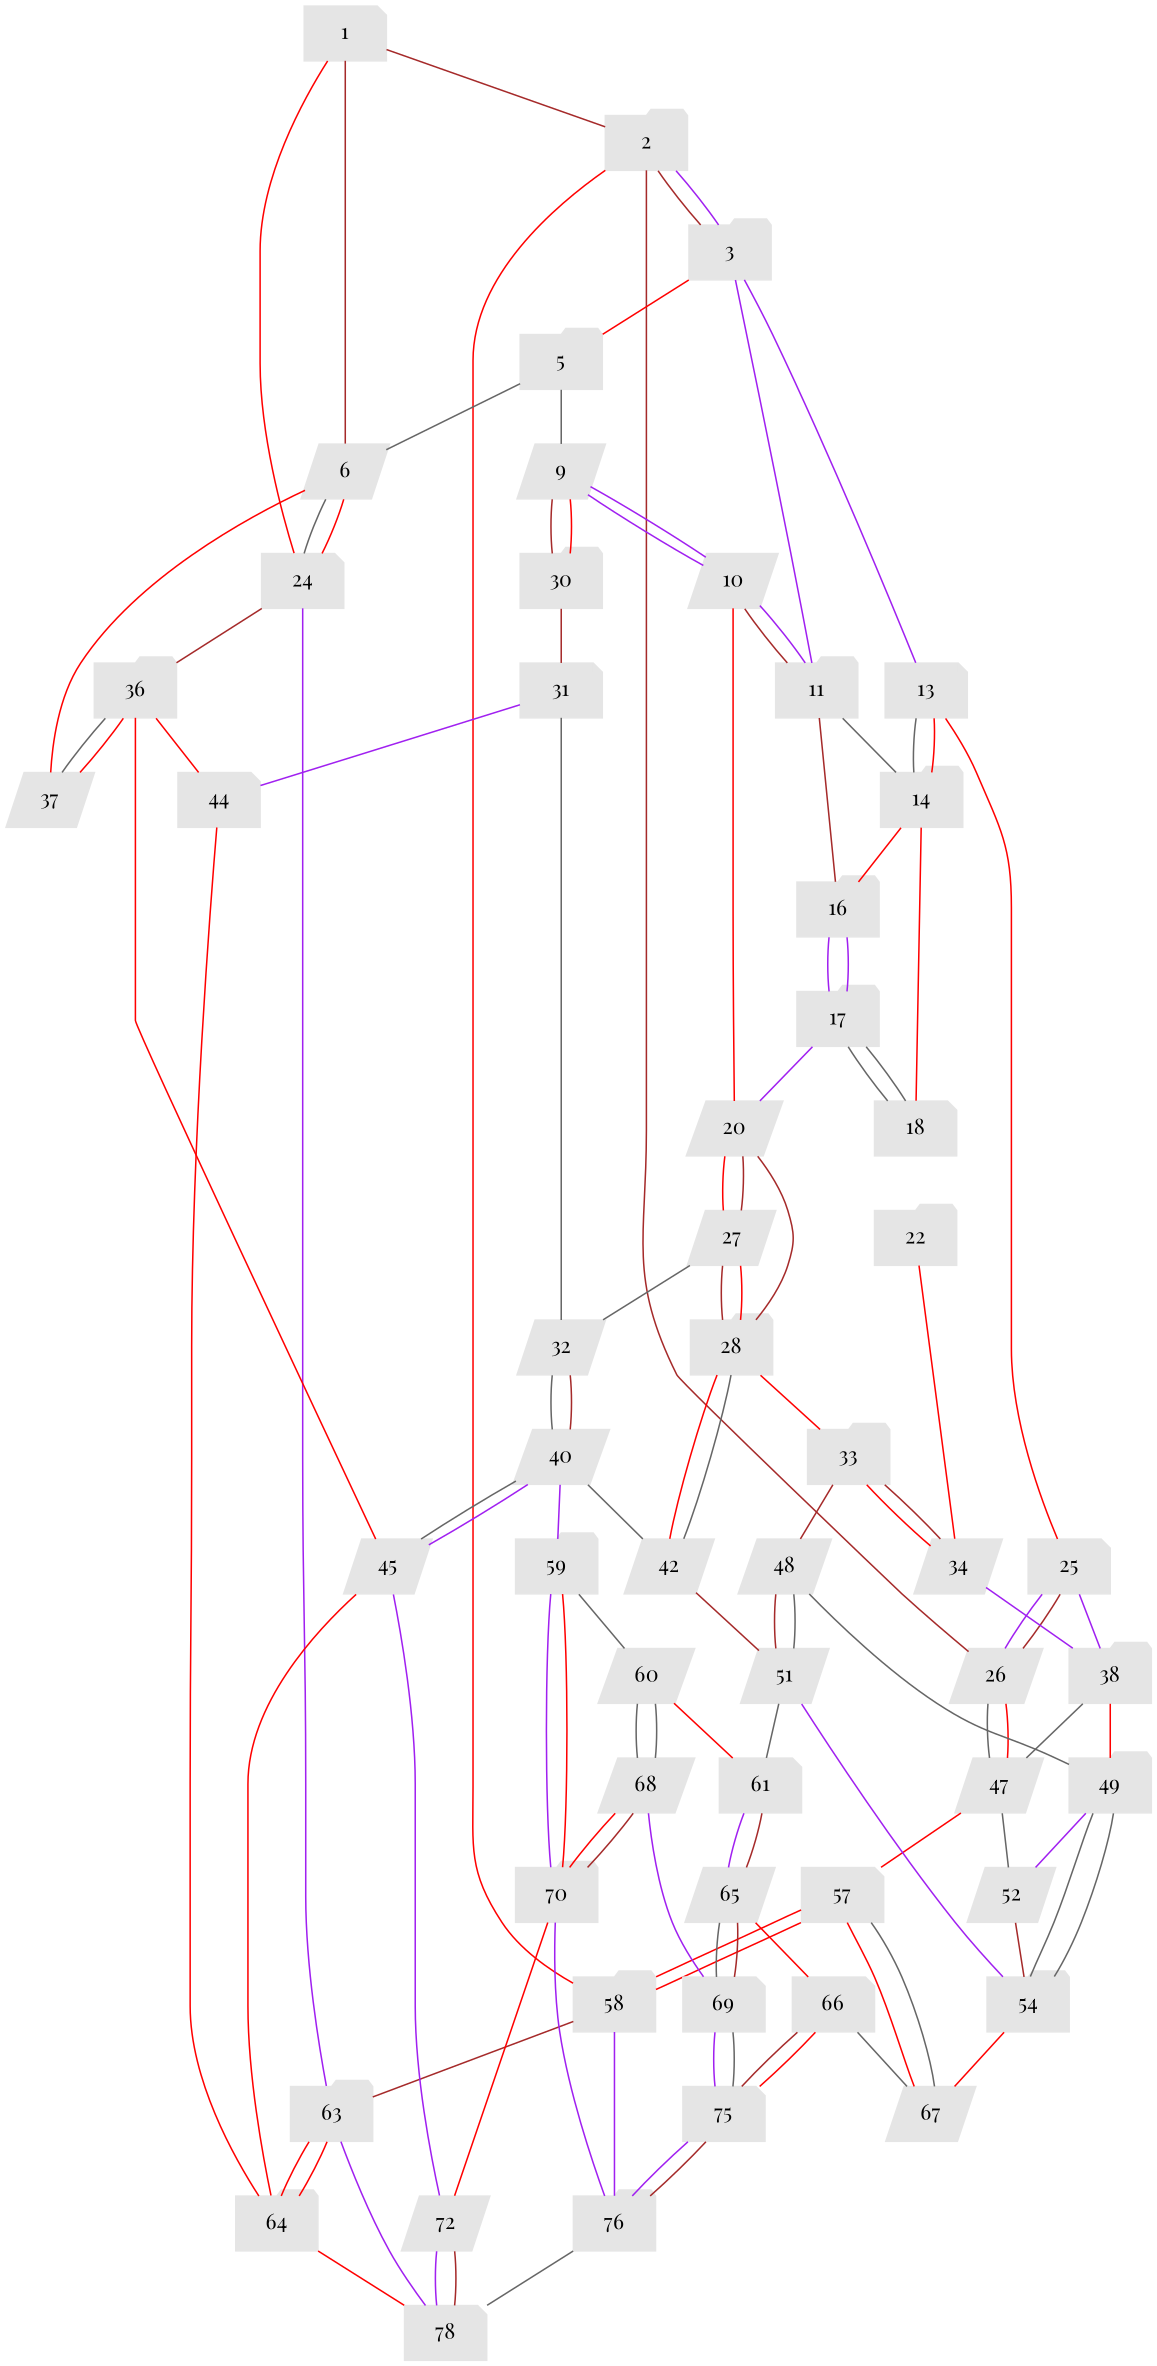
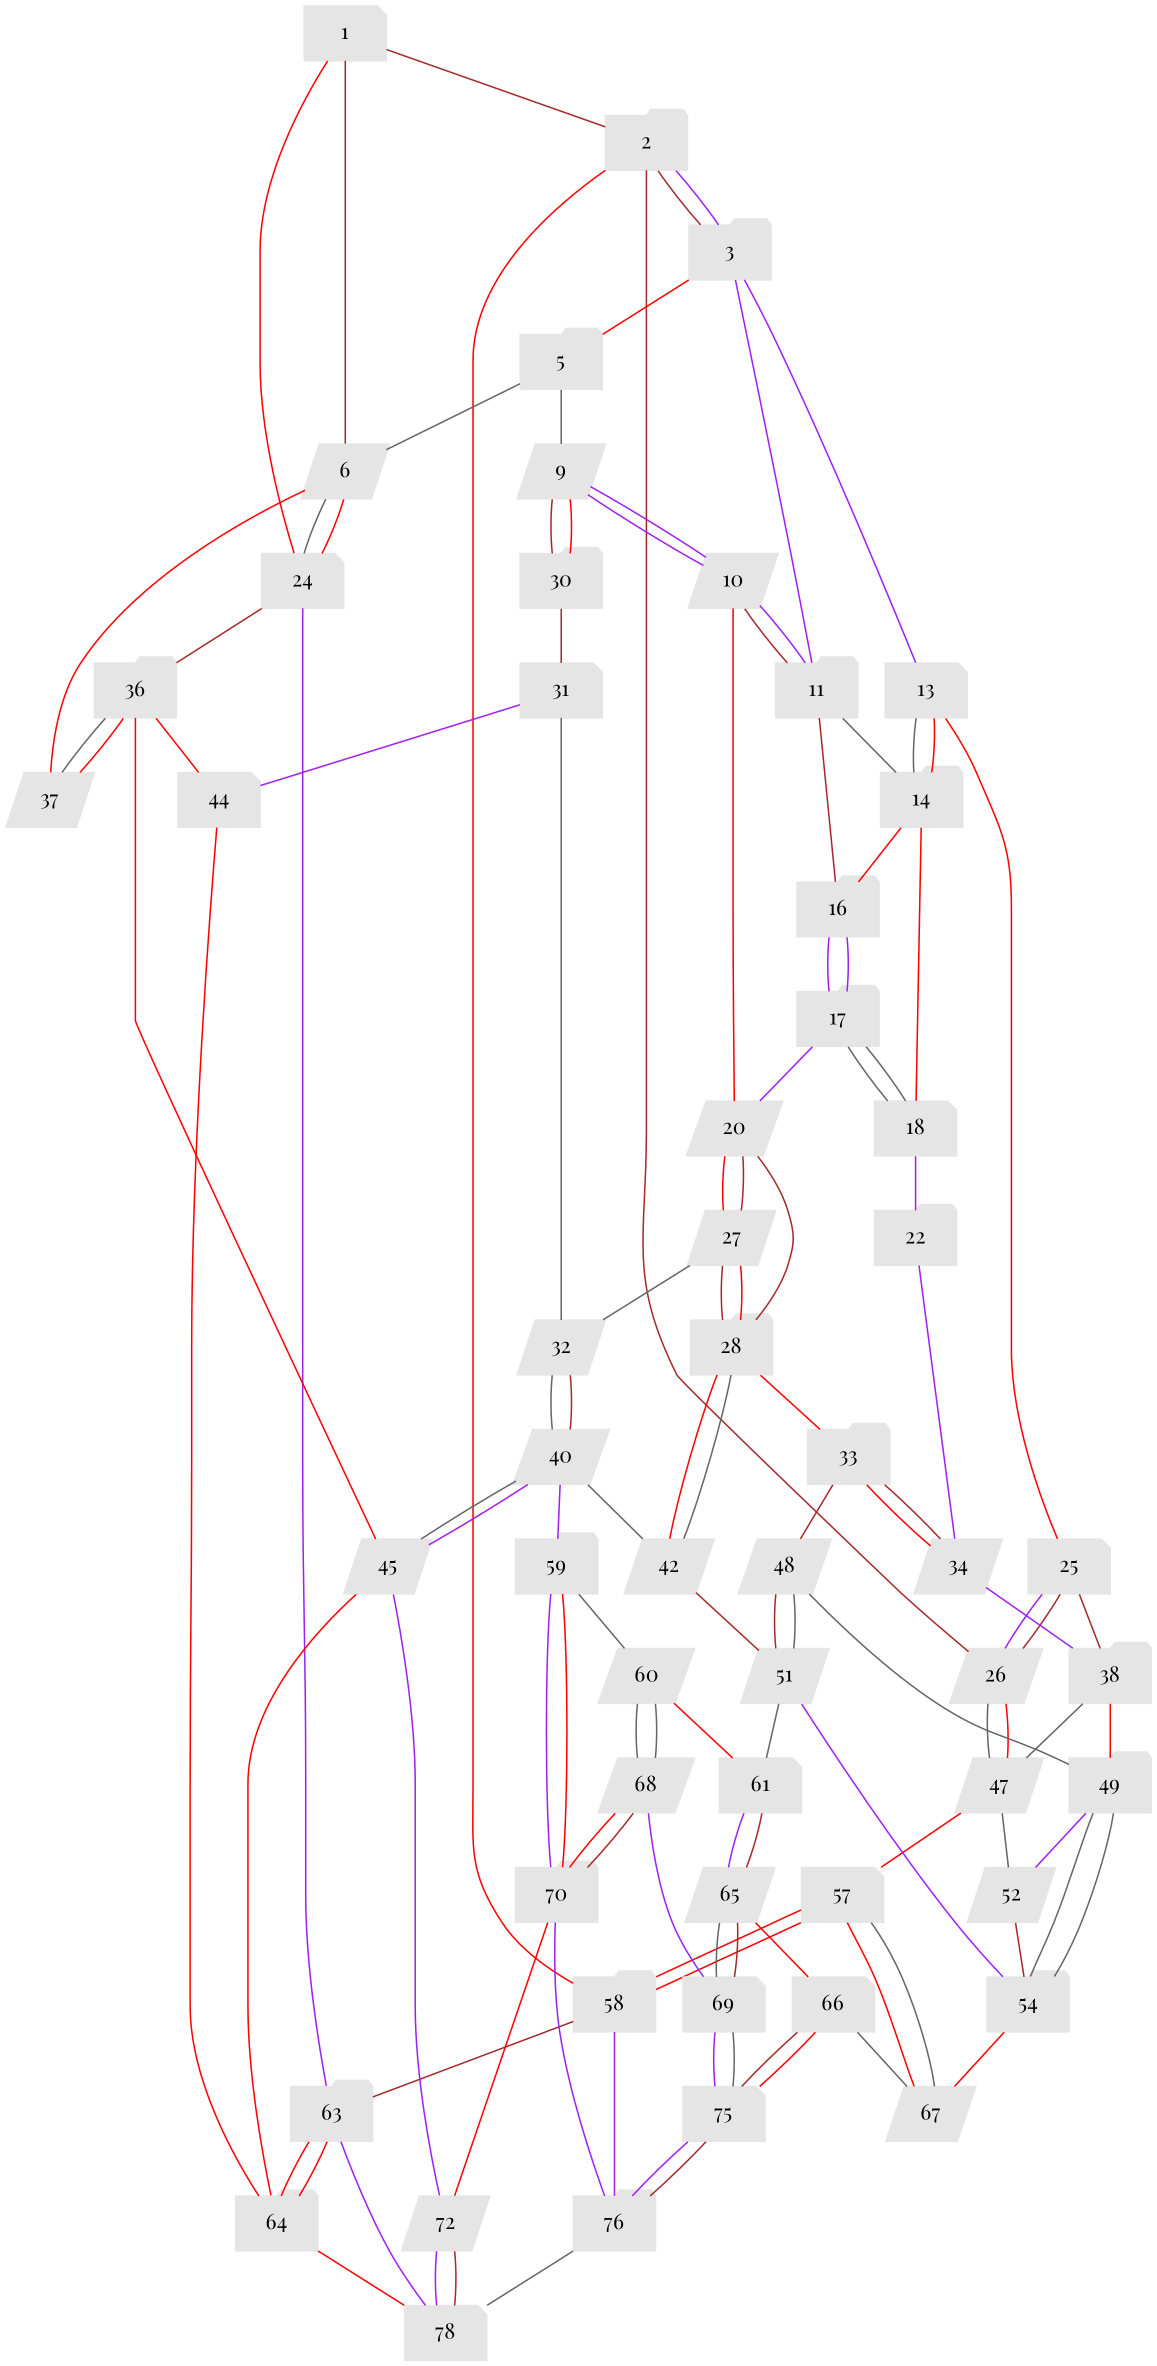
none -> (916, 1183)
(937, 1402) -> (937, 1402)
(1090, 1621) -> (1090, 1621)
